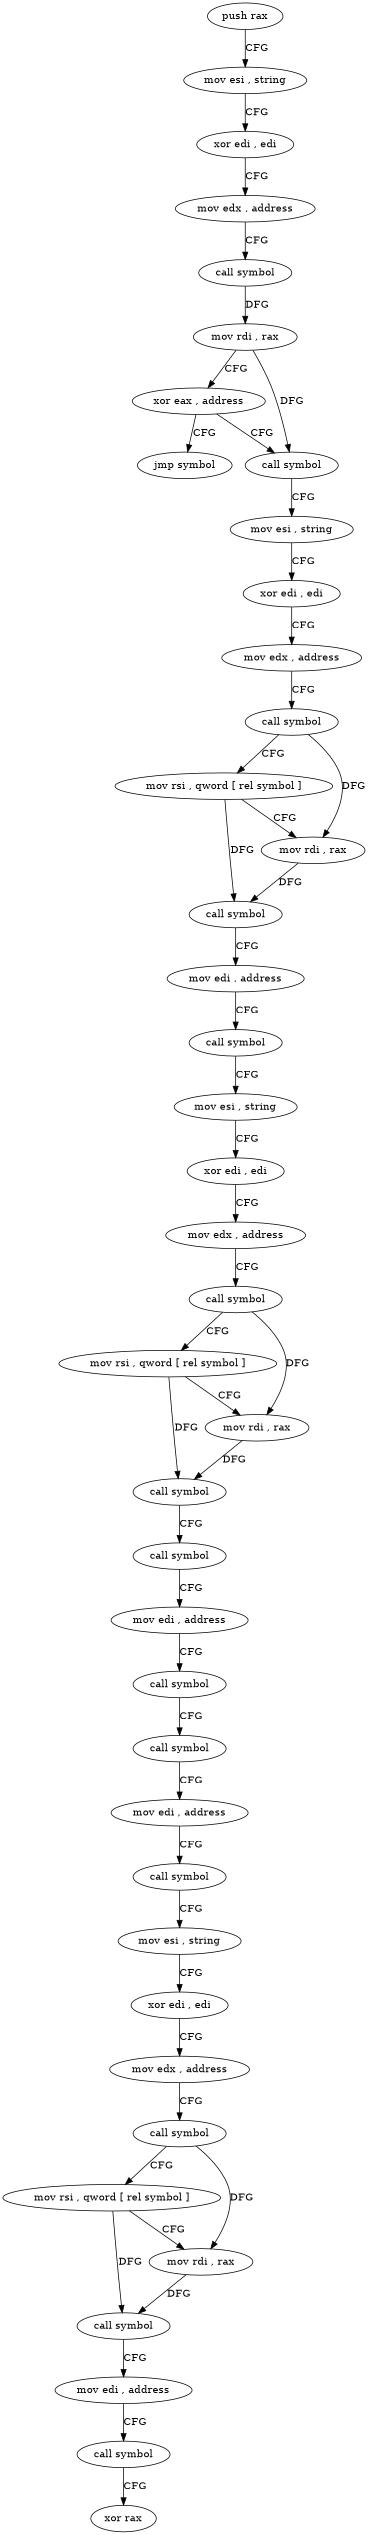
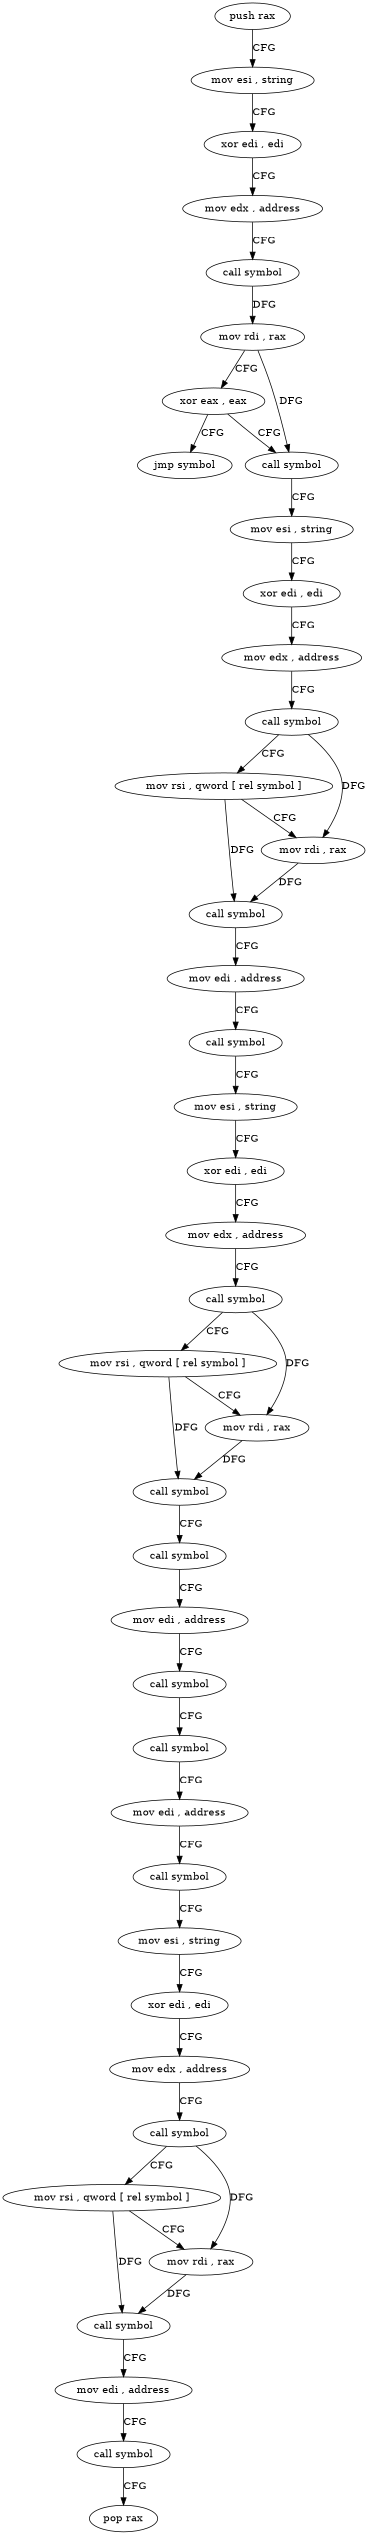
(199, 401) -> (214, 401)
(124, 2519) -> (124, 2519)
